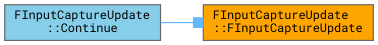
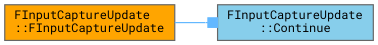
(176, 23) -> (190, 23)
